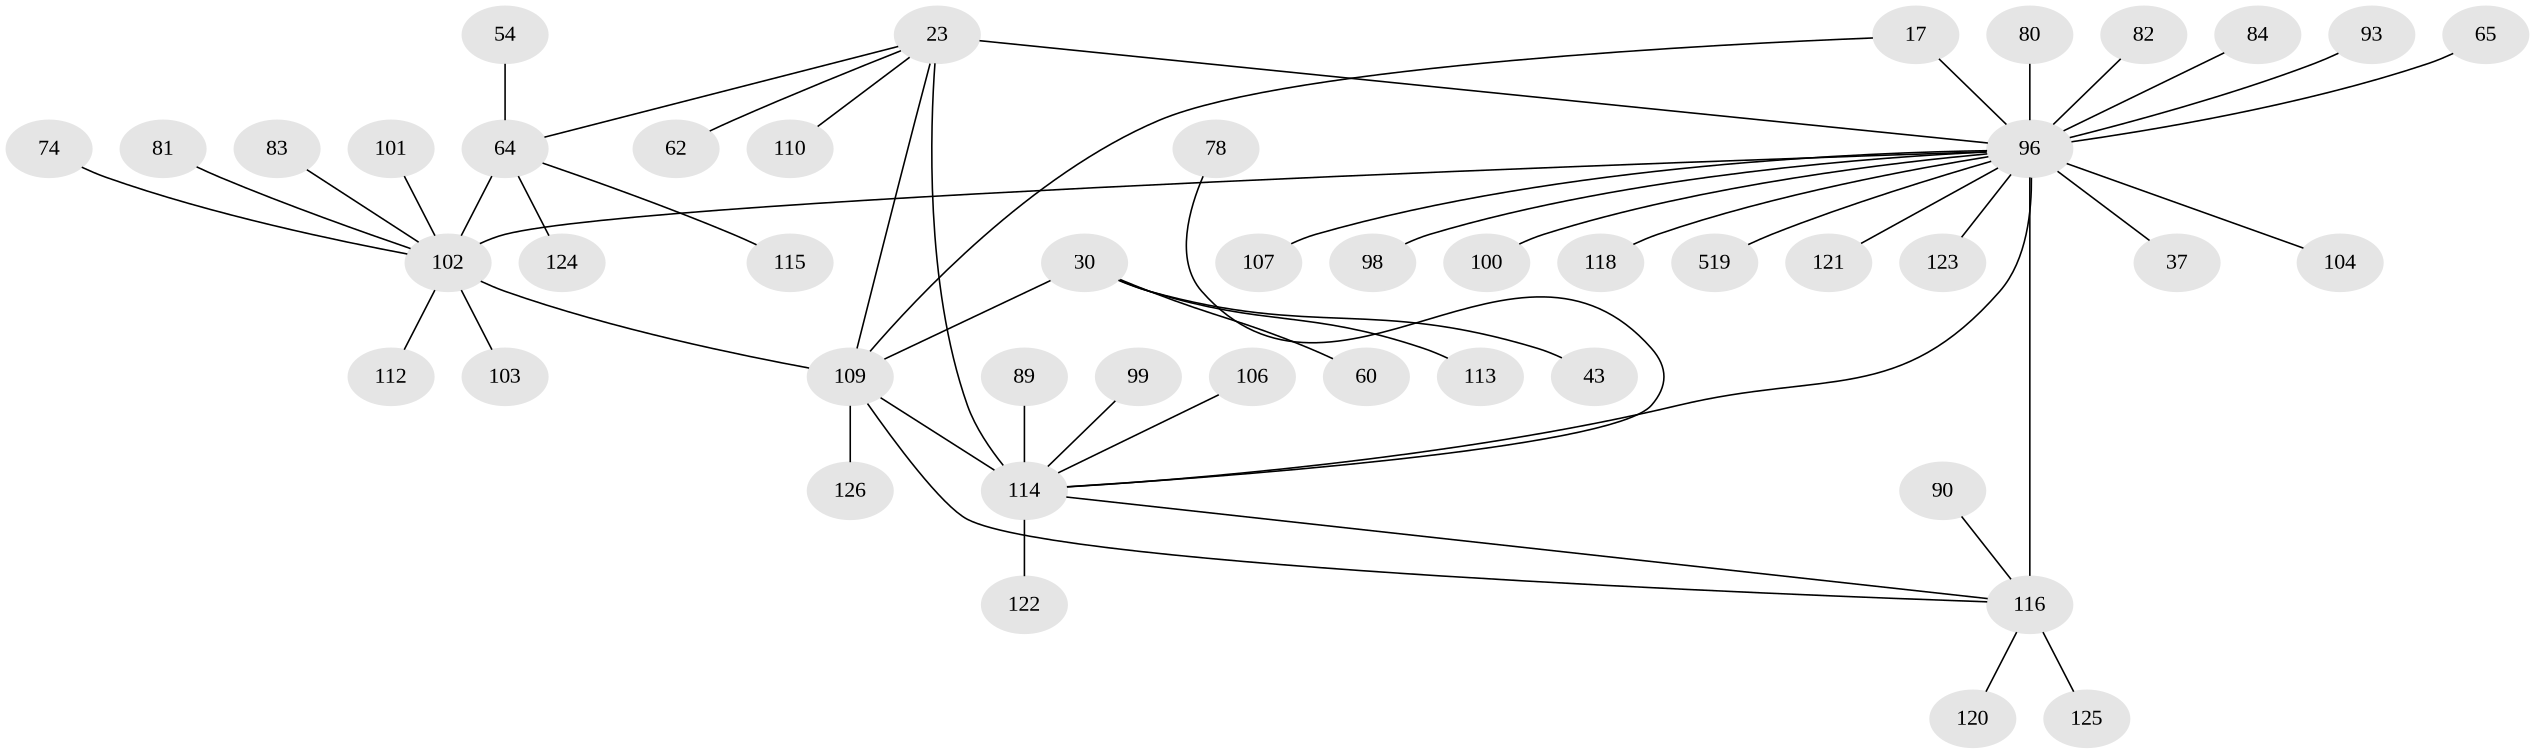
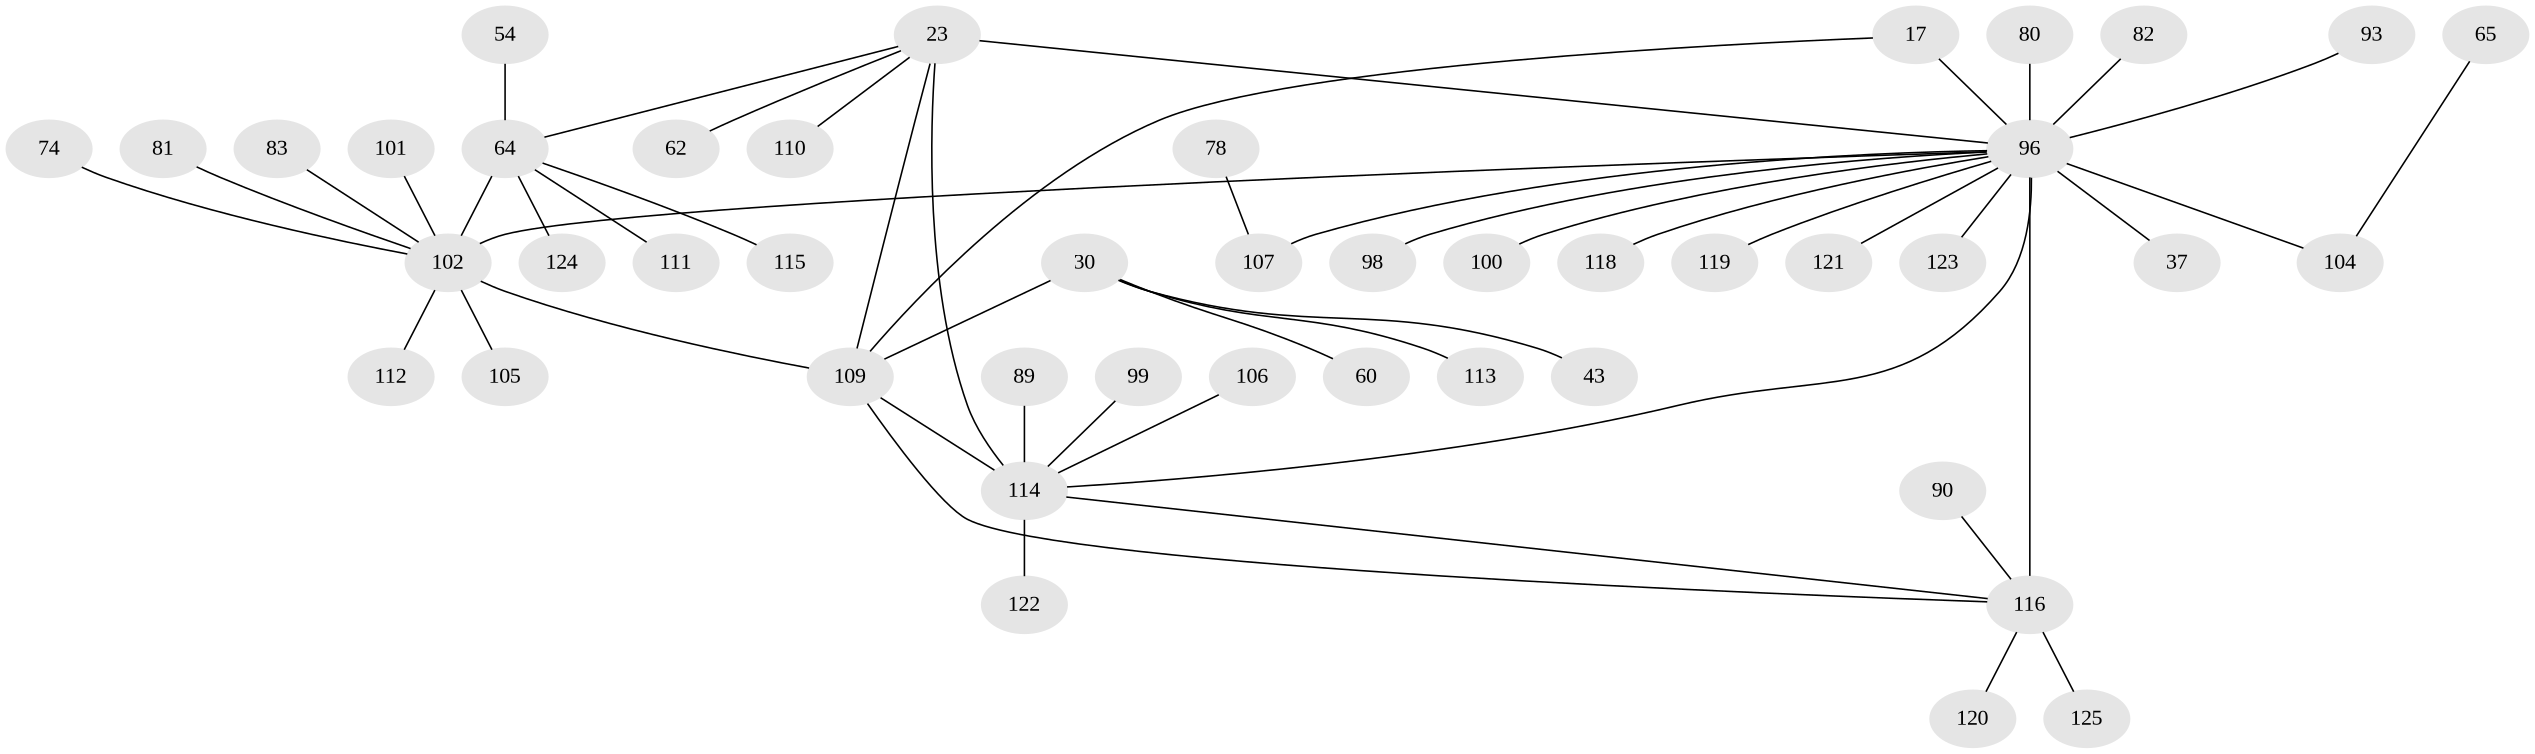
(2258, 35) -> none
(2265, 107) -> (2413, 149)
none -> (676, 263)
(1715, 263) -> (1715, 263)
(1663, 371) -> (1237, 206)
(505, 377) -> (505, 377)
(850, 491) -> none
